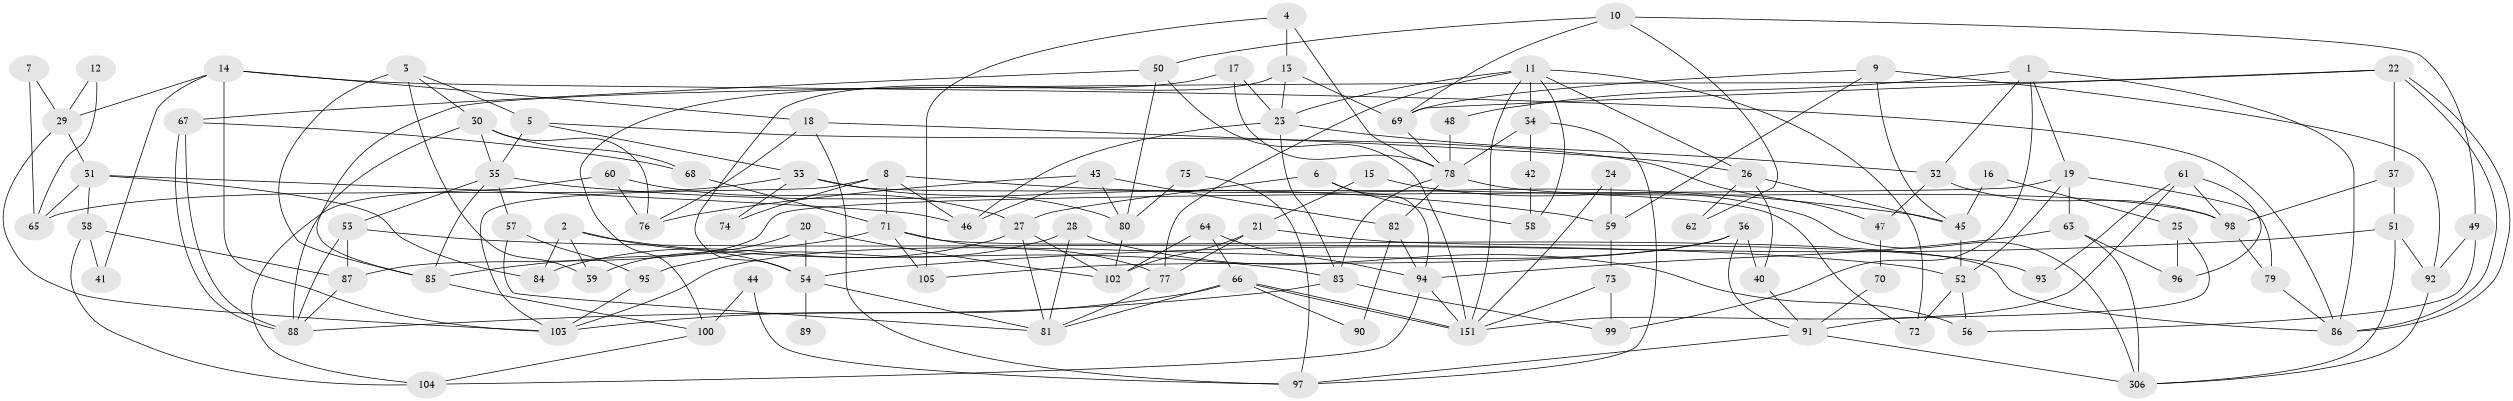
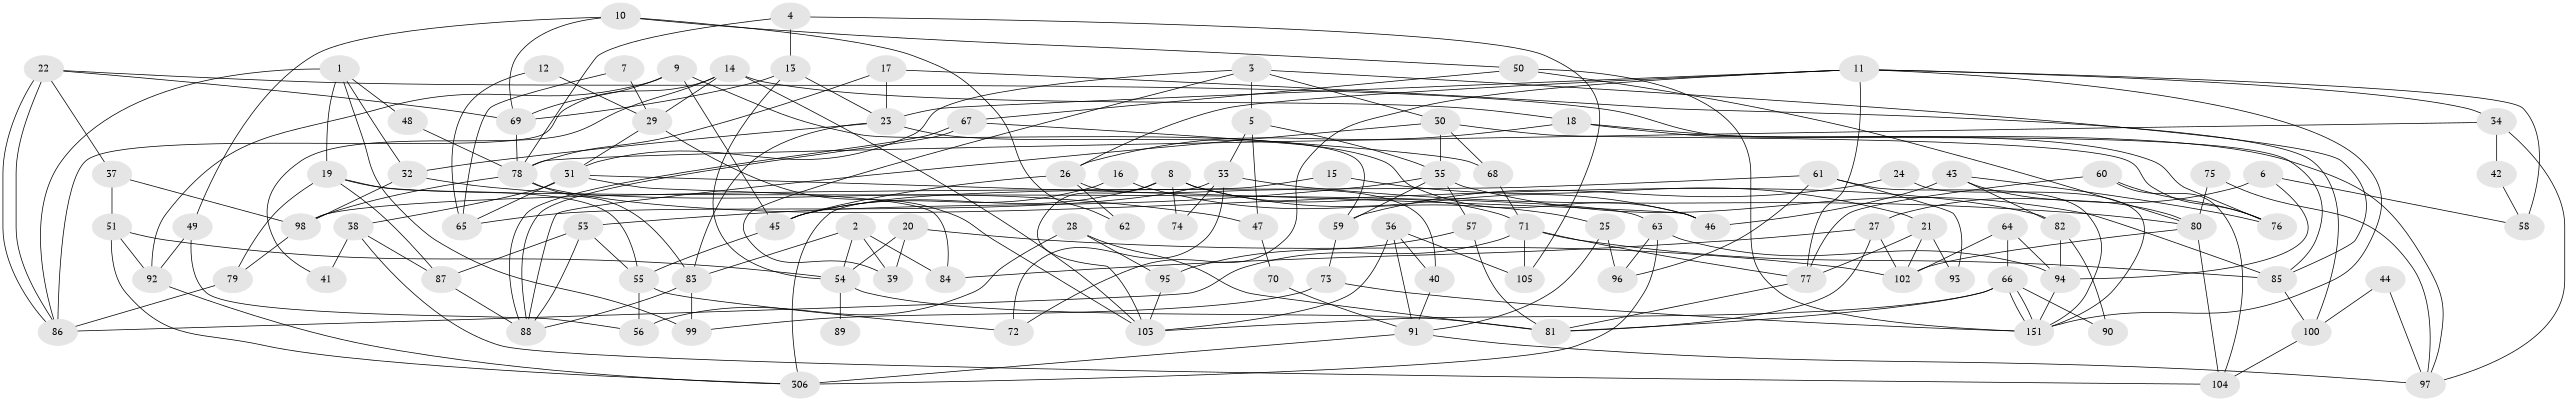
none -> (925, 123)
(817, 195) -> (1858, 210)
(1961, 280) -> (639, 280)
(924, 374) -> (2208, 306)
